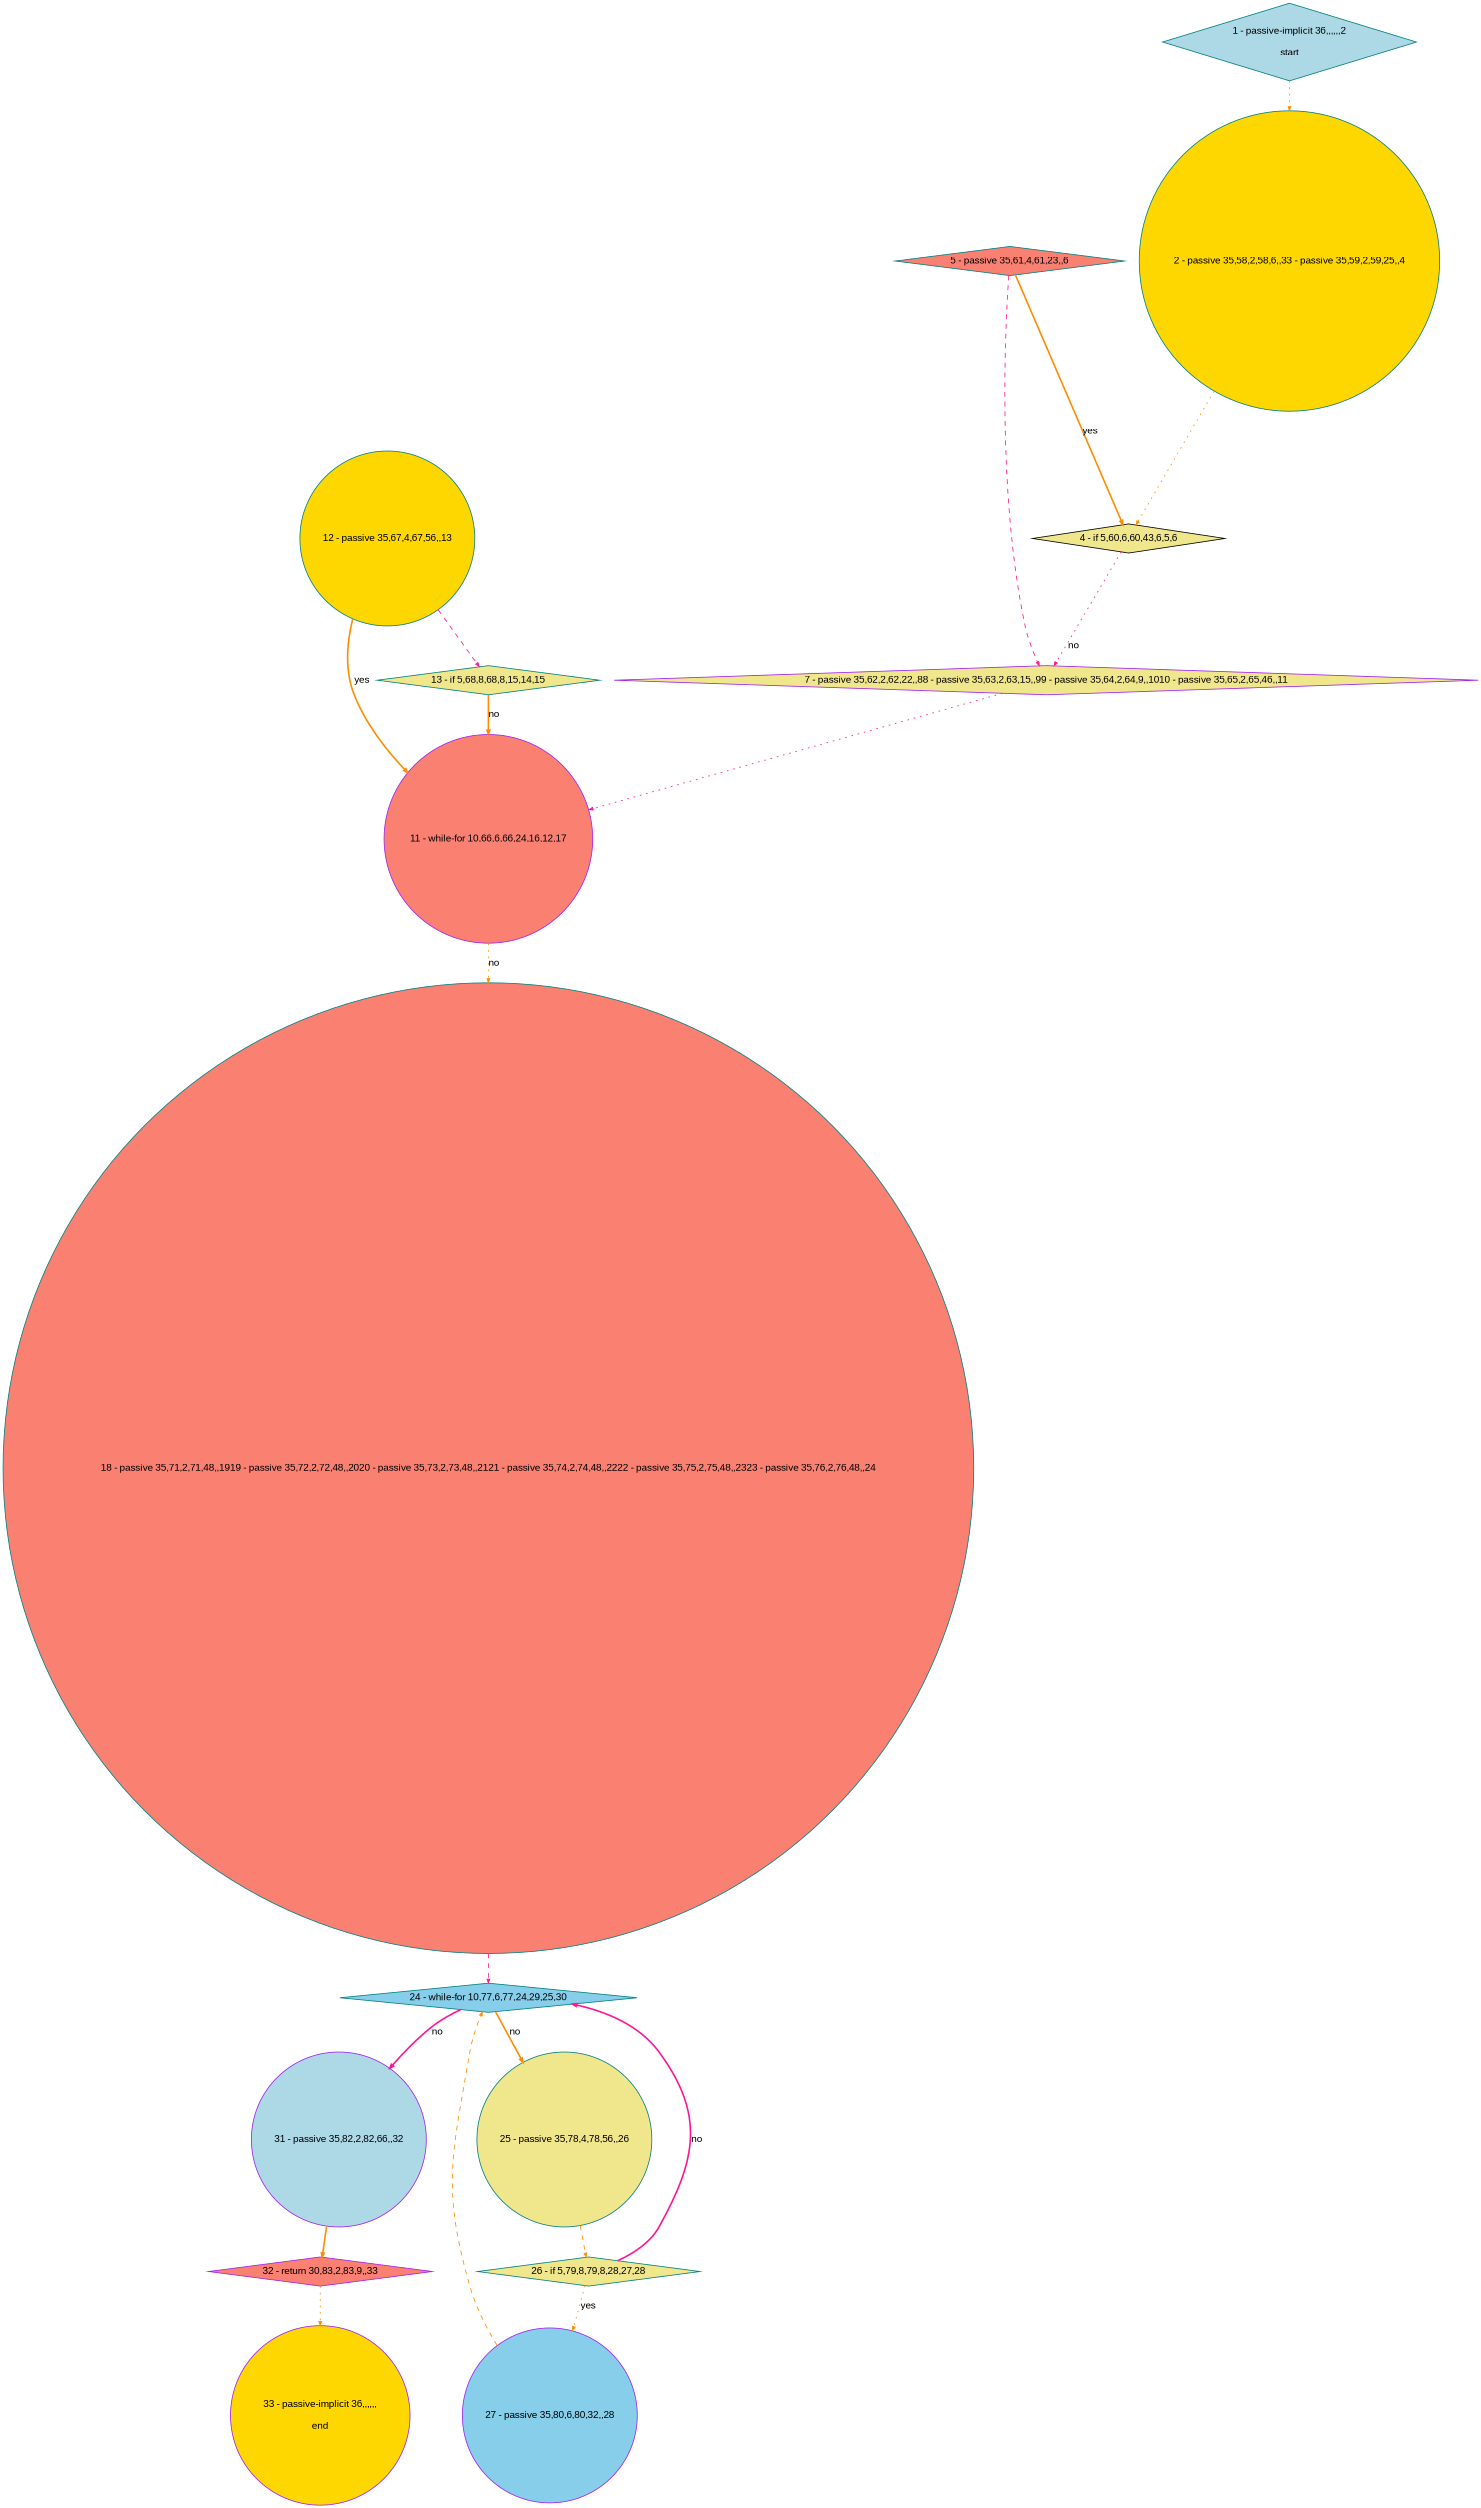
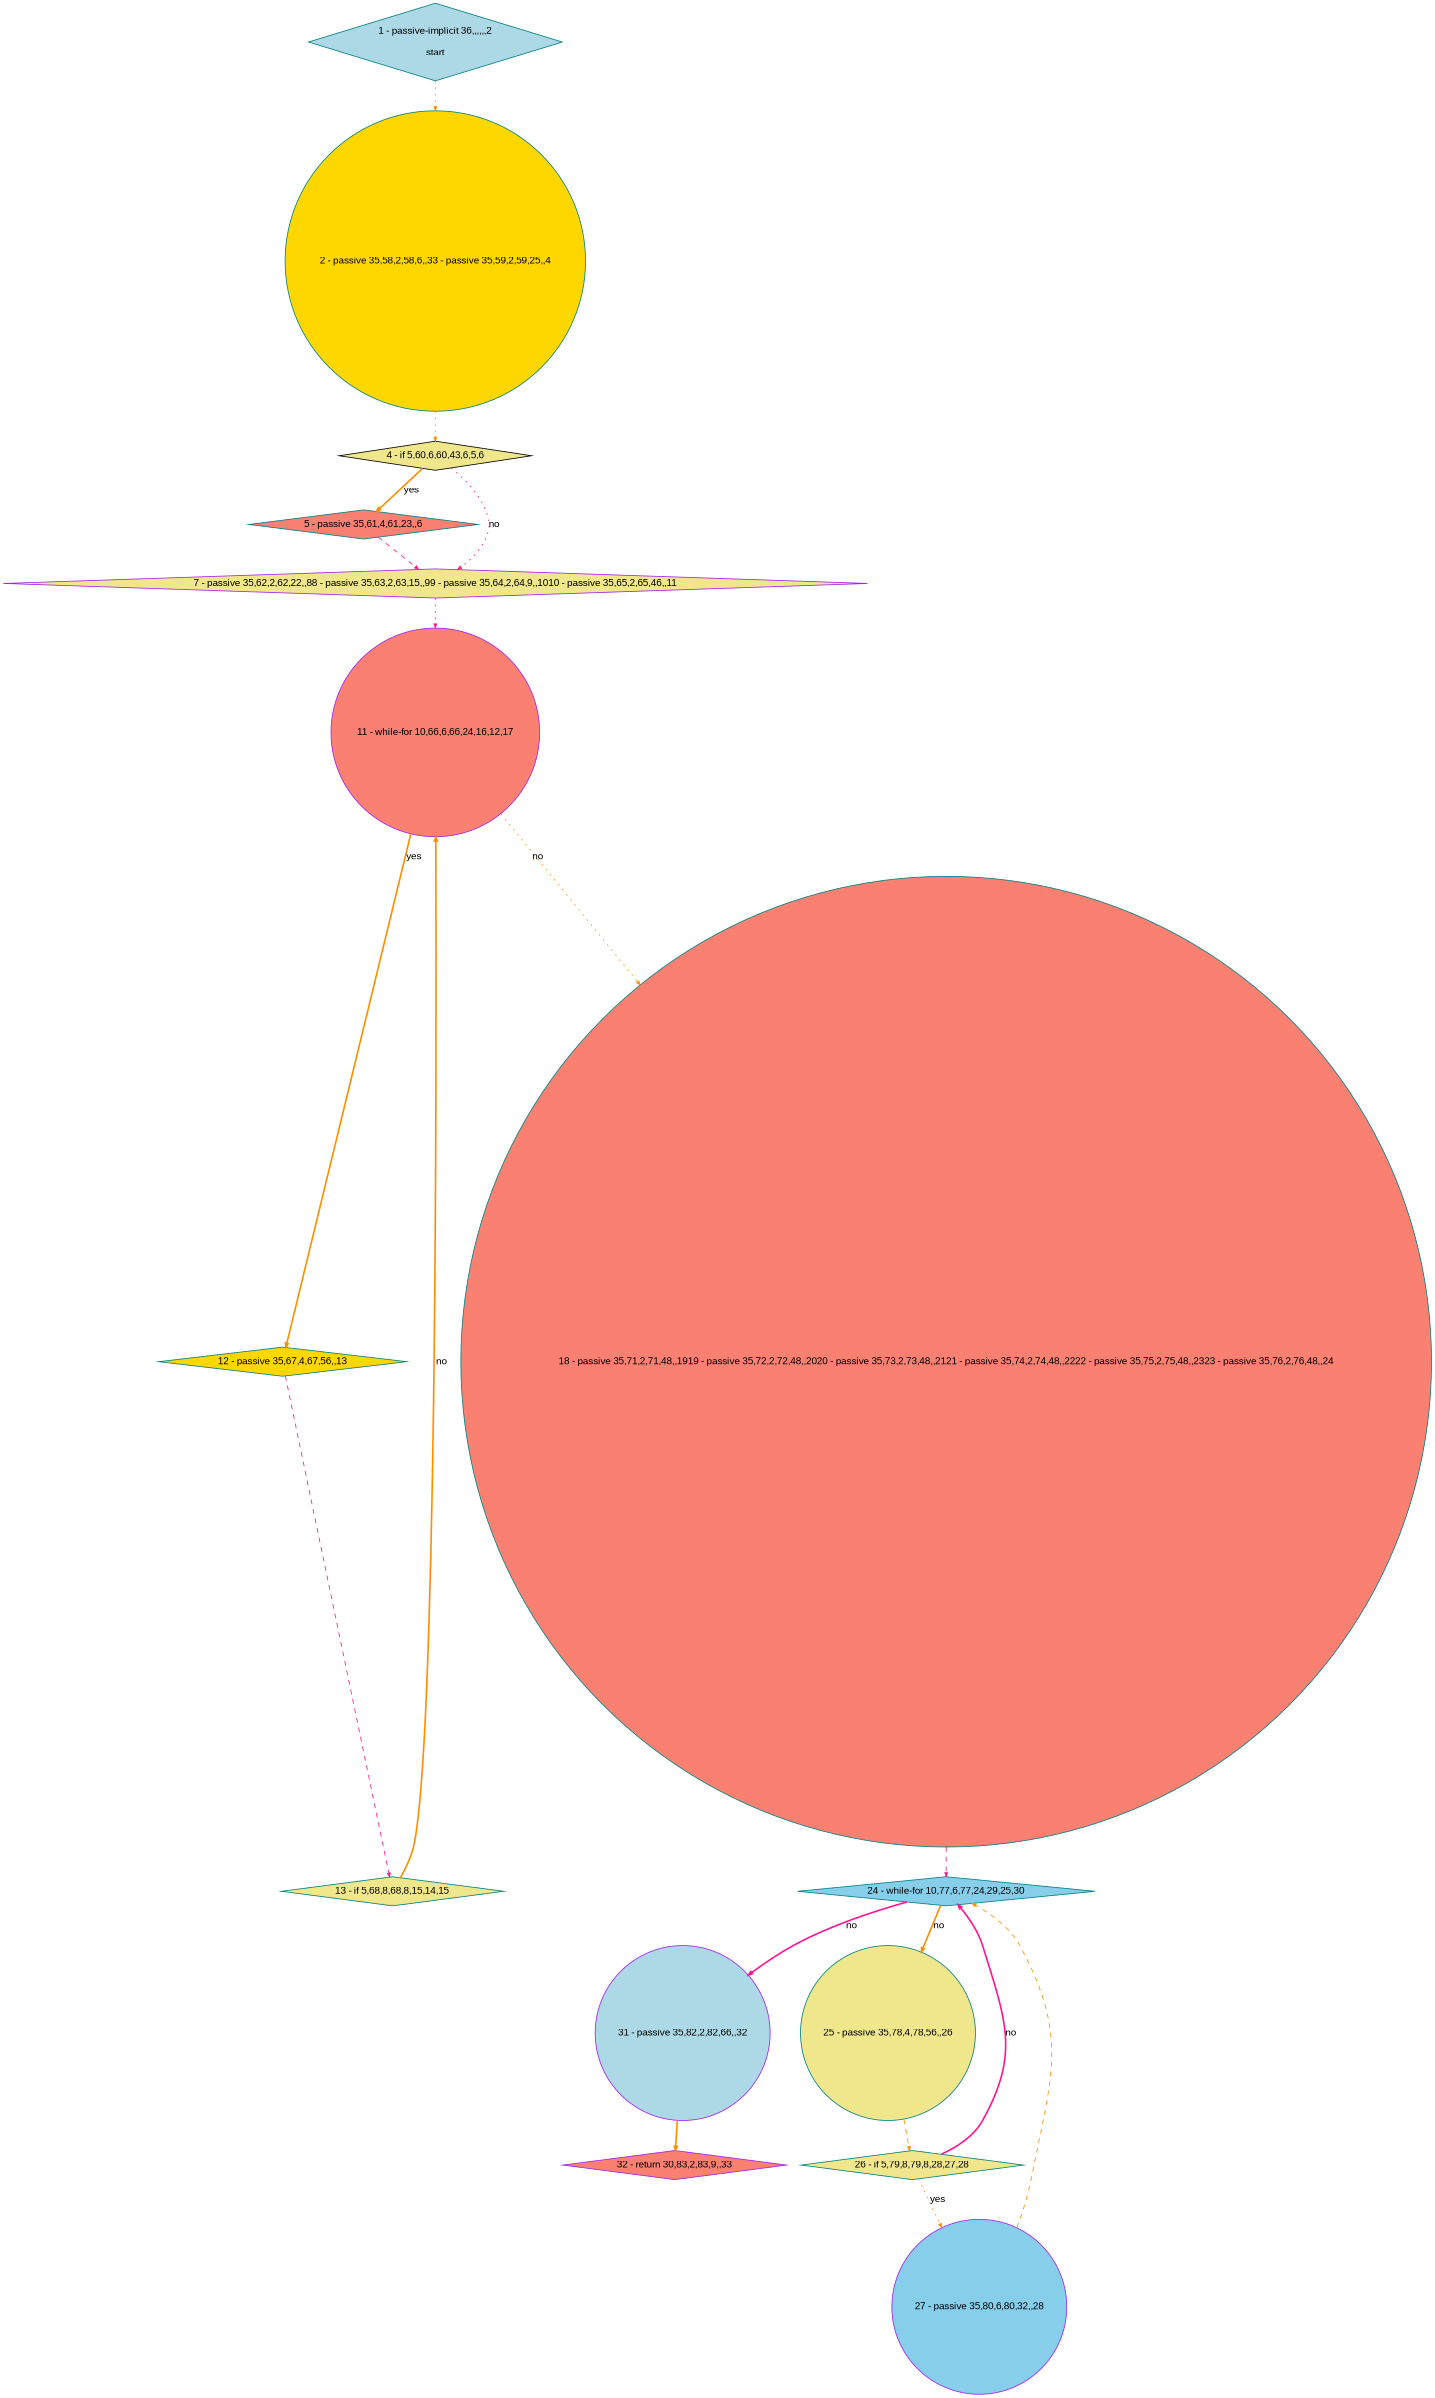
(1068, 398) -> (401, 489)
(387, 539) -> (283, 1362)
(357, 701) -> (349, 1089)
(320, 2415) -> none
